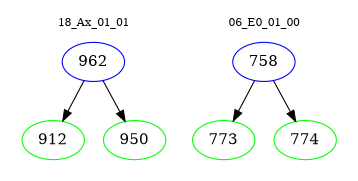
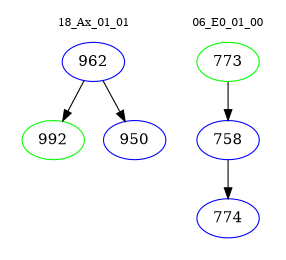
(247, 96) -> (228, 96)
(53, 140) -> (53, 140)
(135, 140) -> (135, 140)
(305, 140) -> (228, 218)
